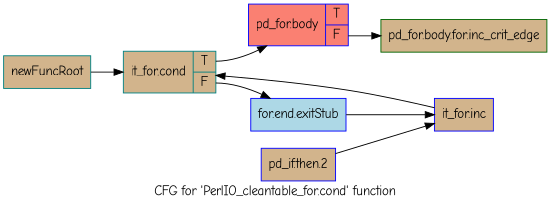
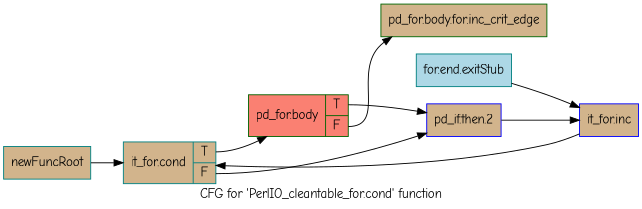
(298, 25) -> (298, 116)
(239, 86) -> (323, 161)
none -> (383, 107)
(298, 115) -> (464, 70)
